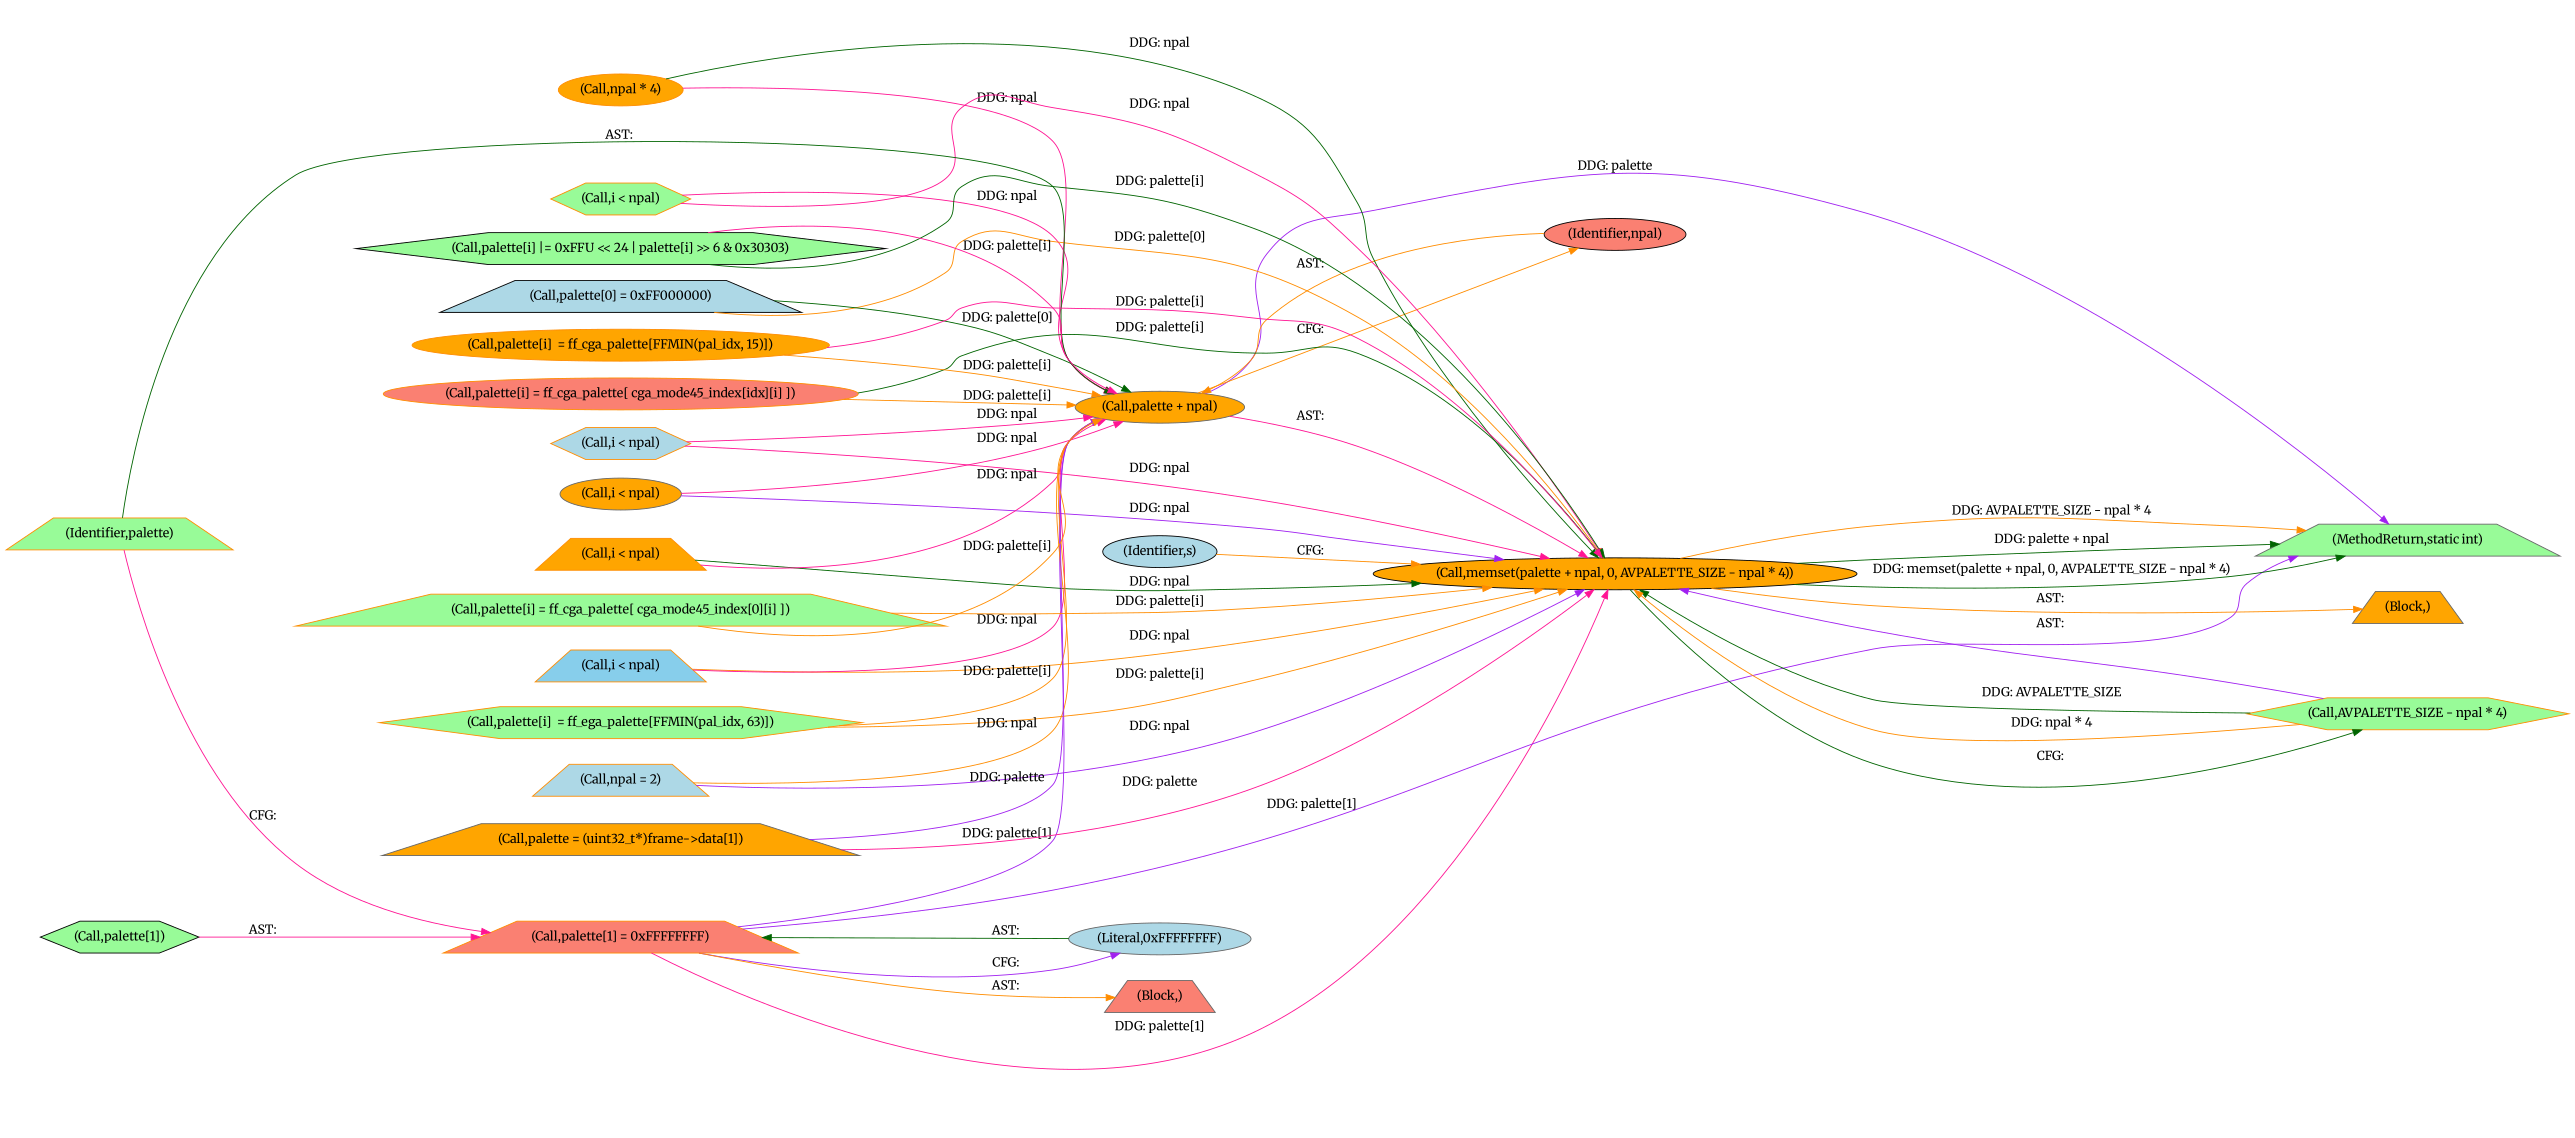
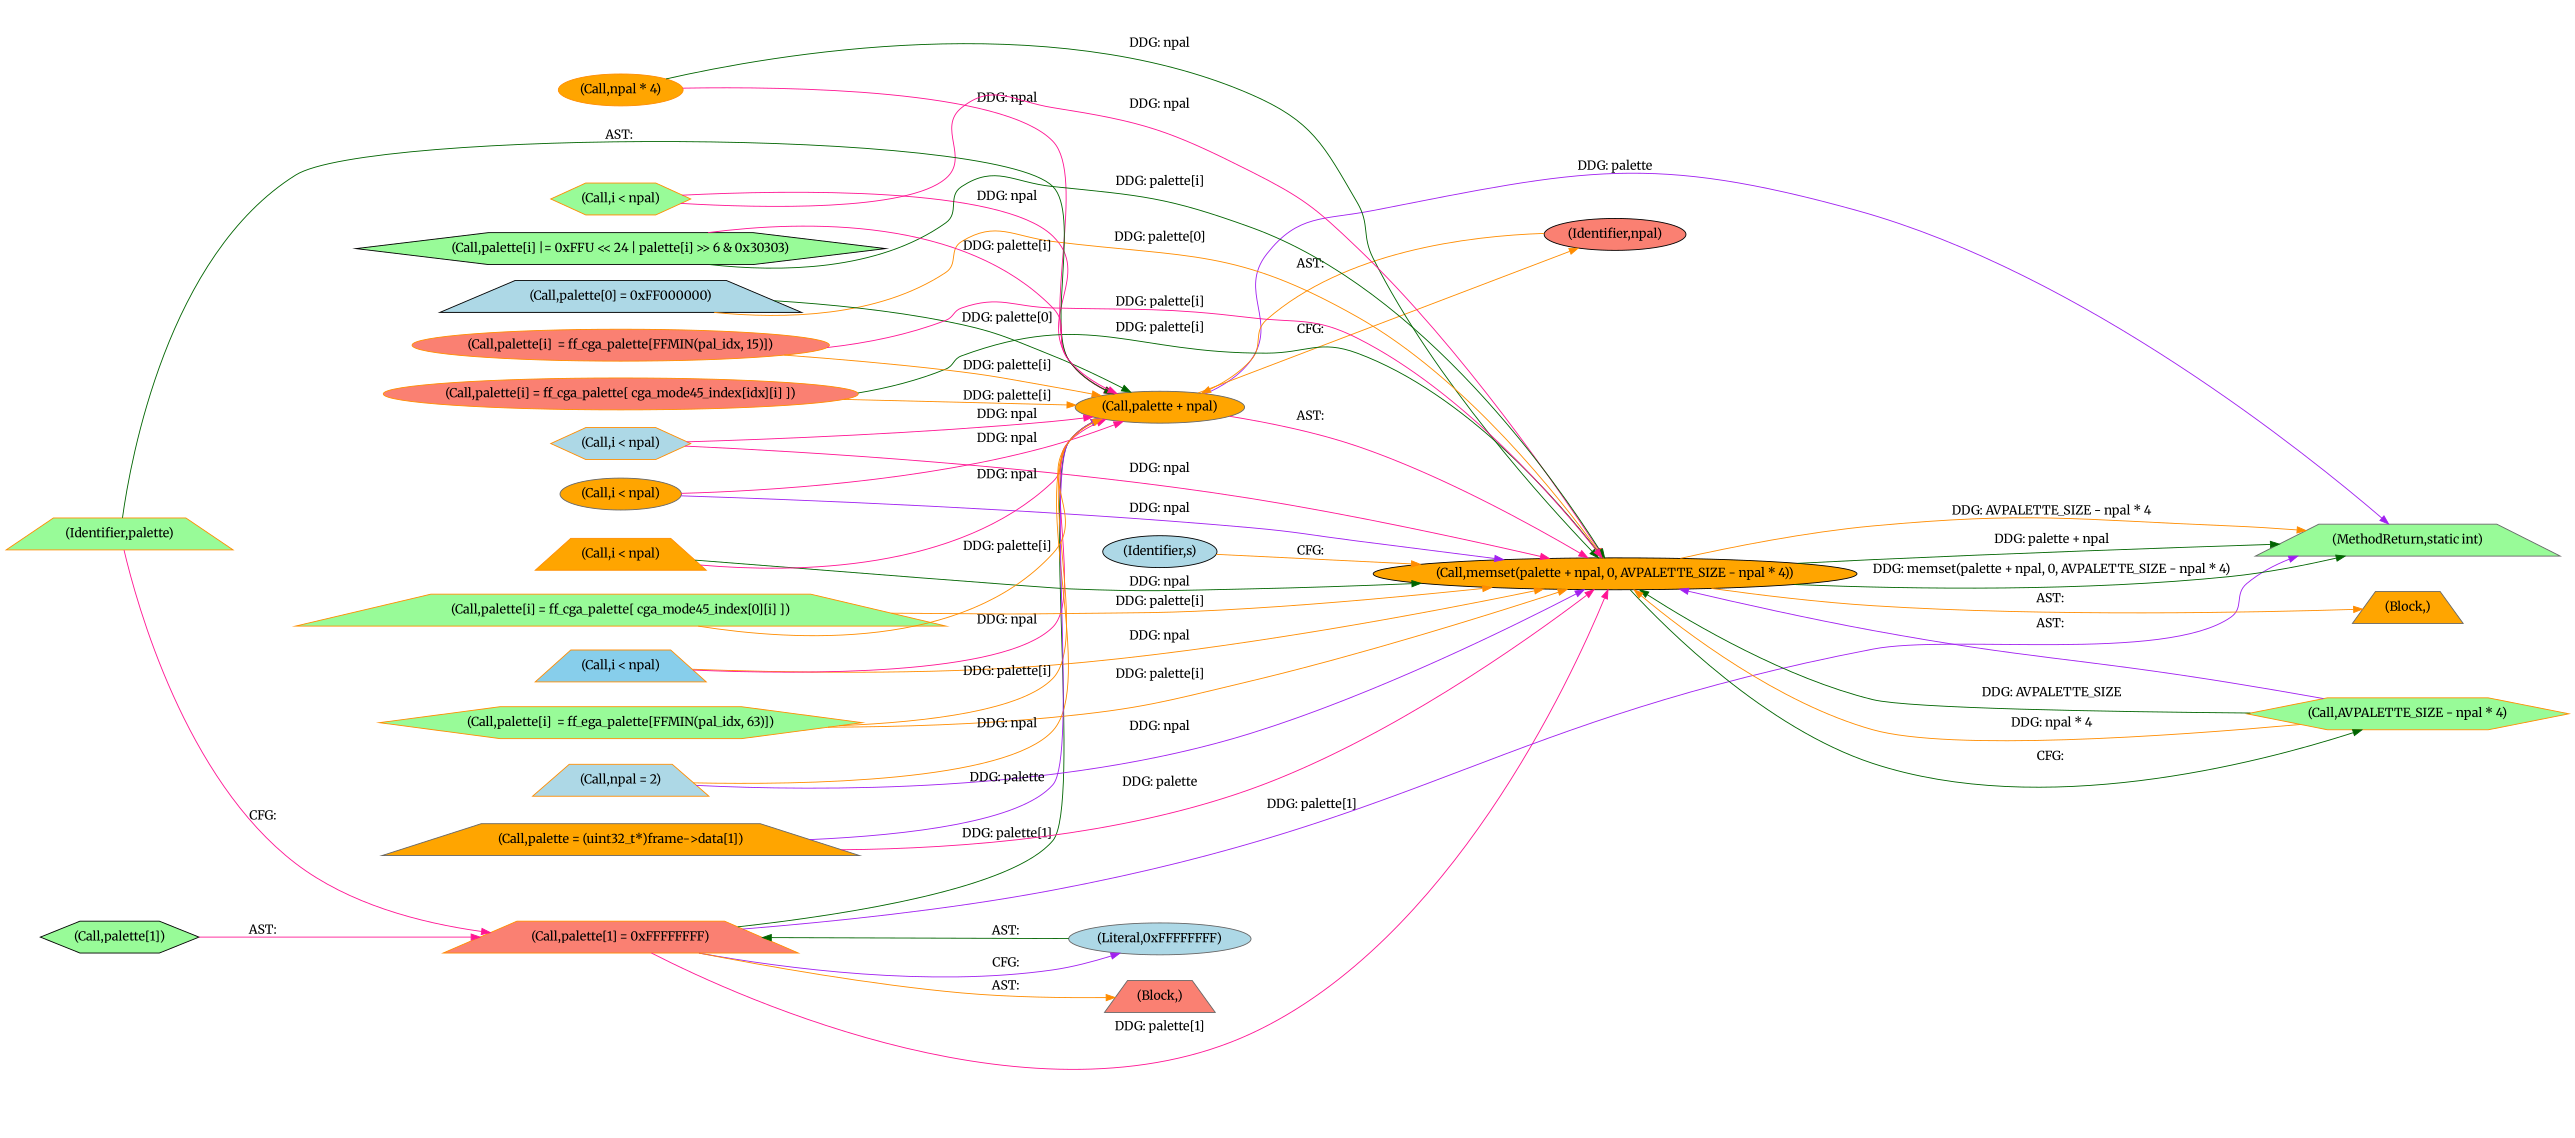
(621, 345) -> (621, 345)
(1062, 791) -> (1062, 791)
